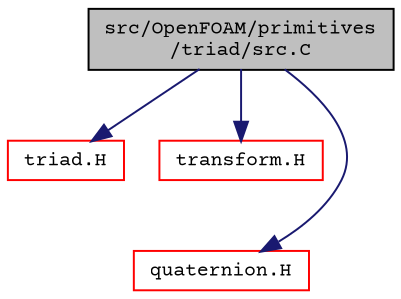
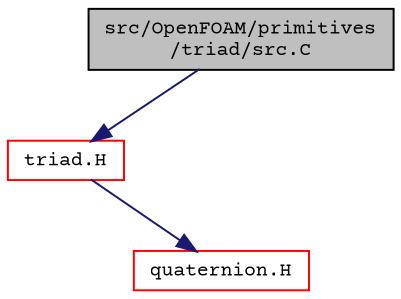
(346, 158) -> (135, 210)
(241, 160) -> none
